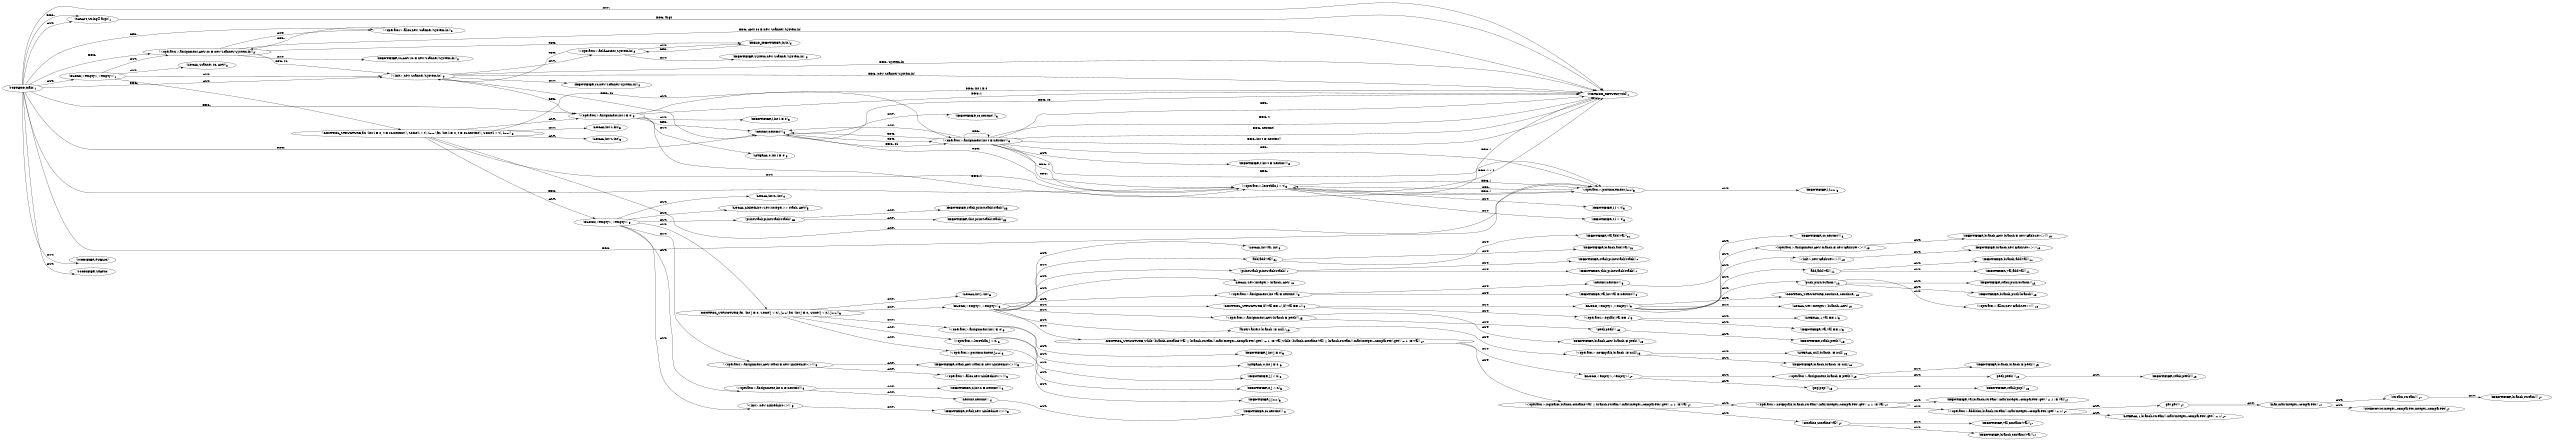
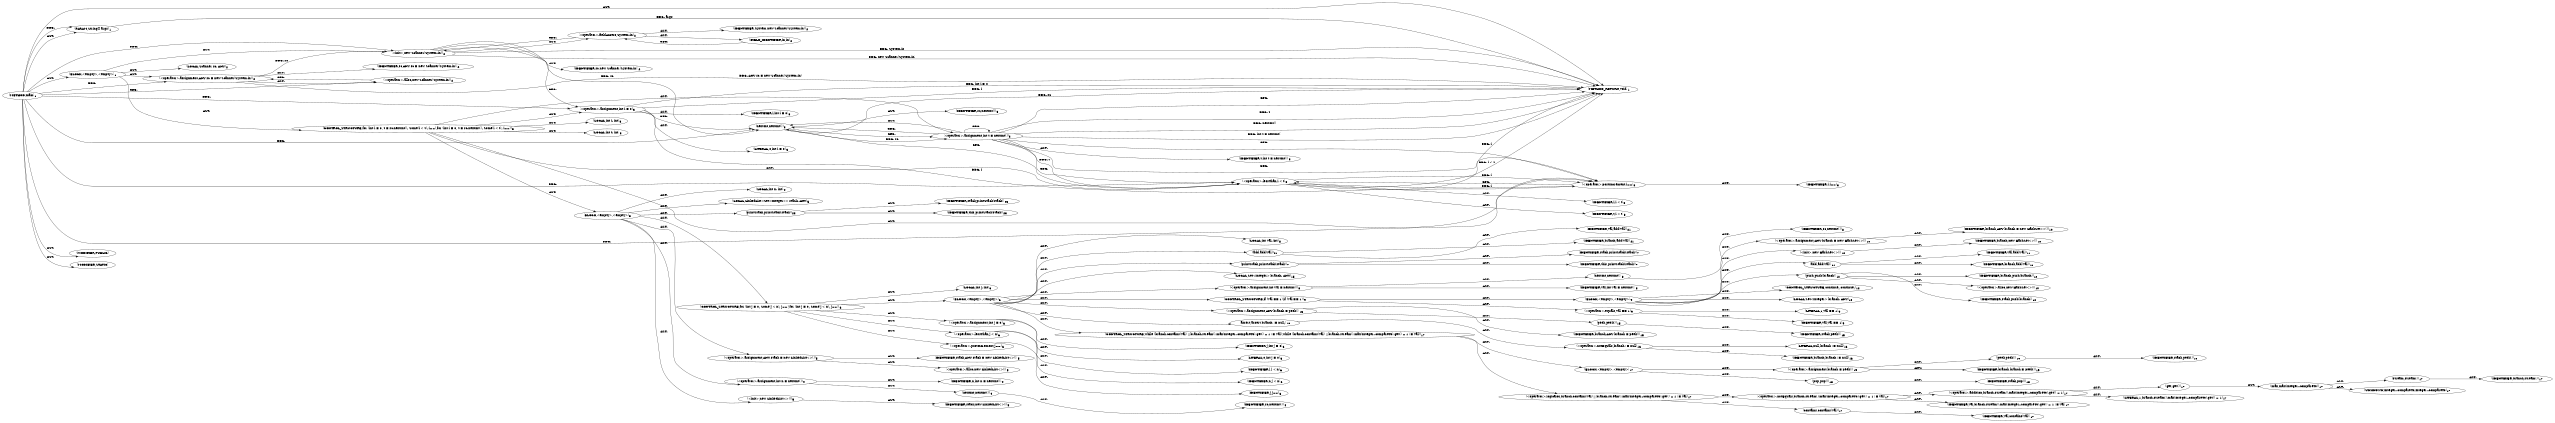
(502, 45) -> none
(281, 61) -> (282, 61)
(1918, 369) -> (1919, 368)
(2008, 435) -> none
